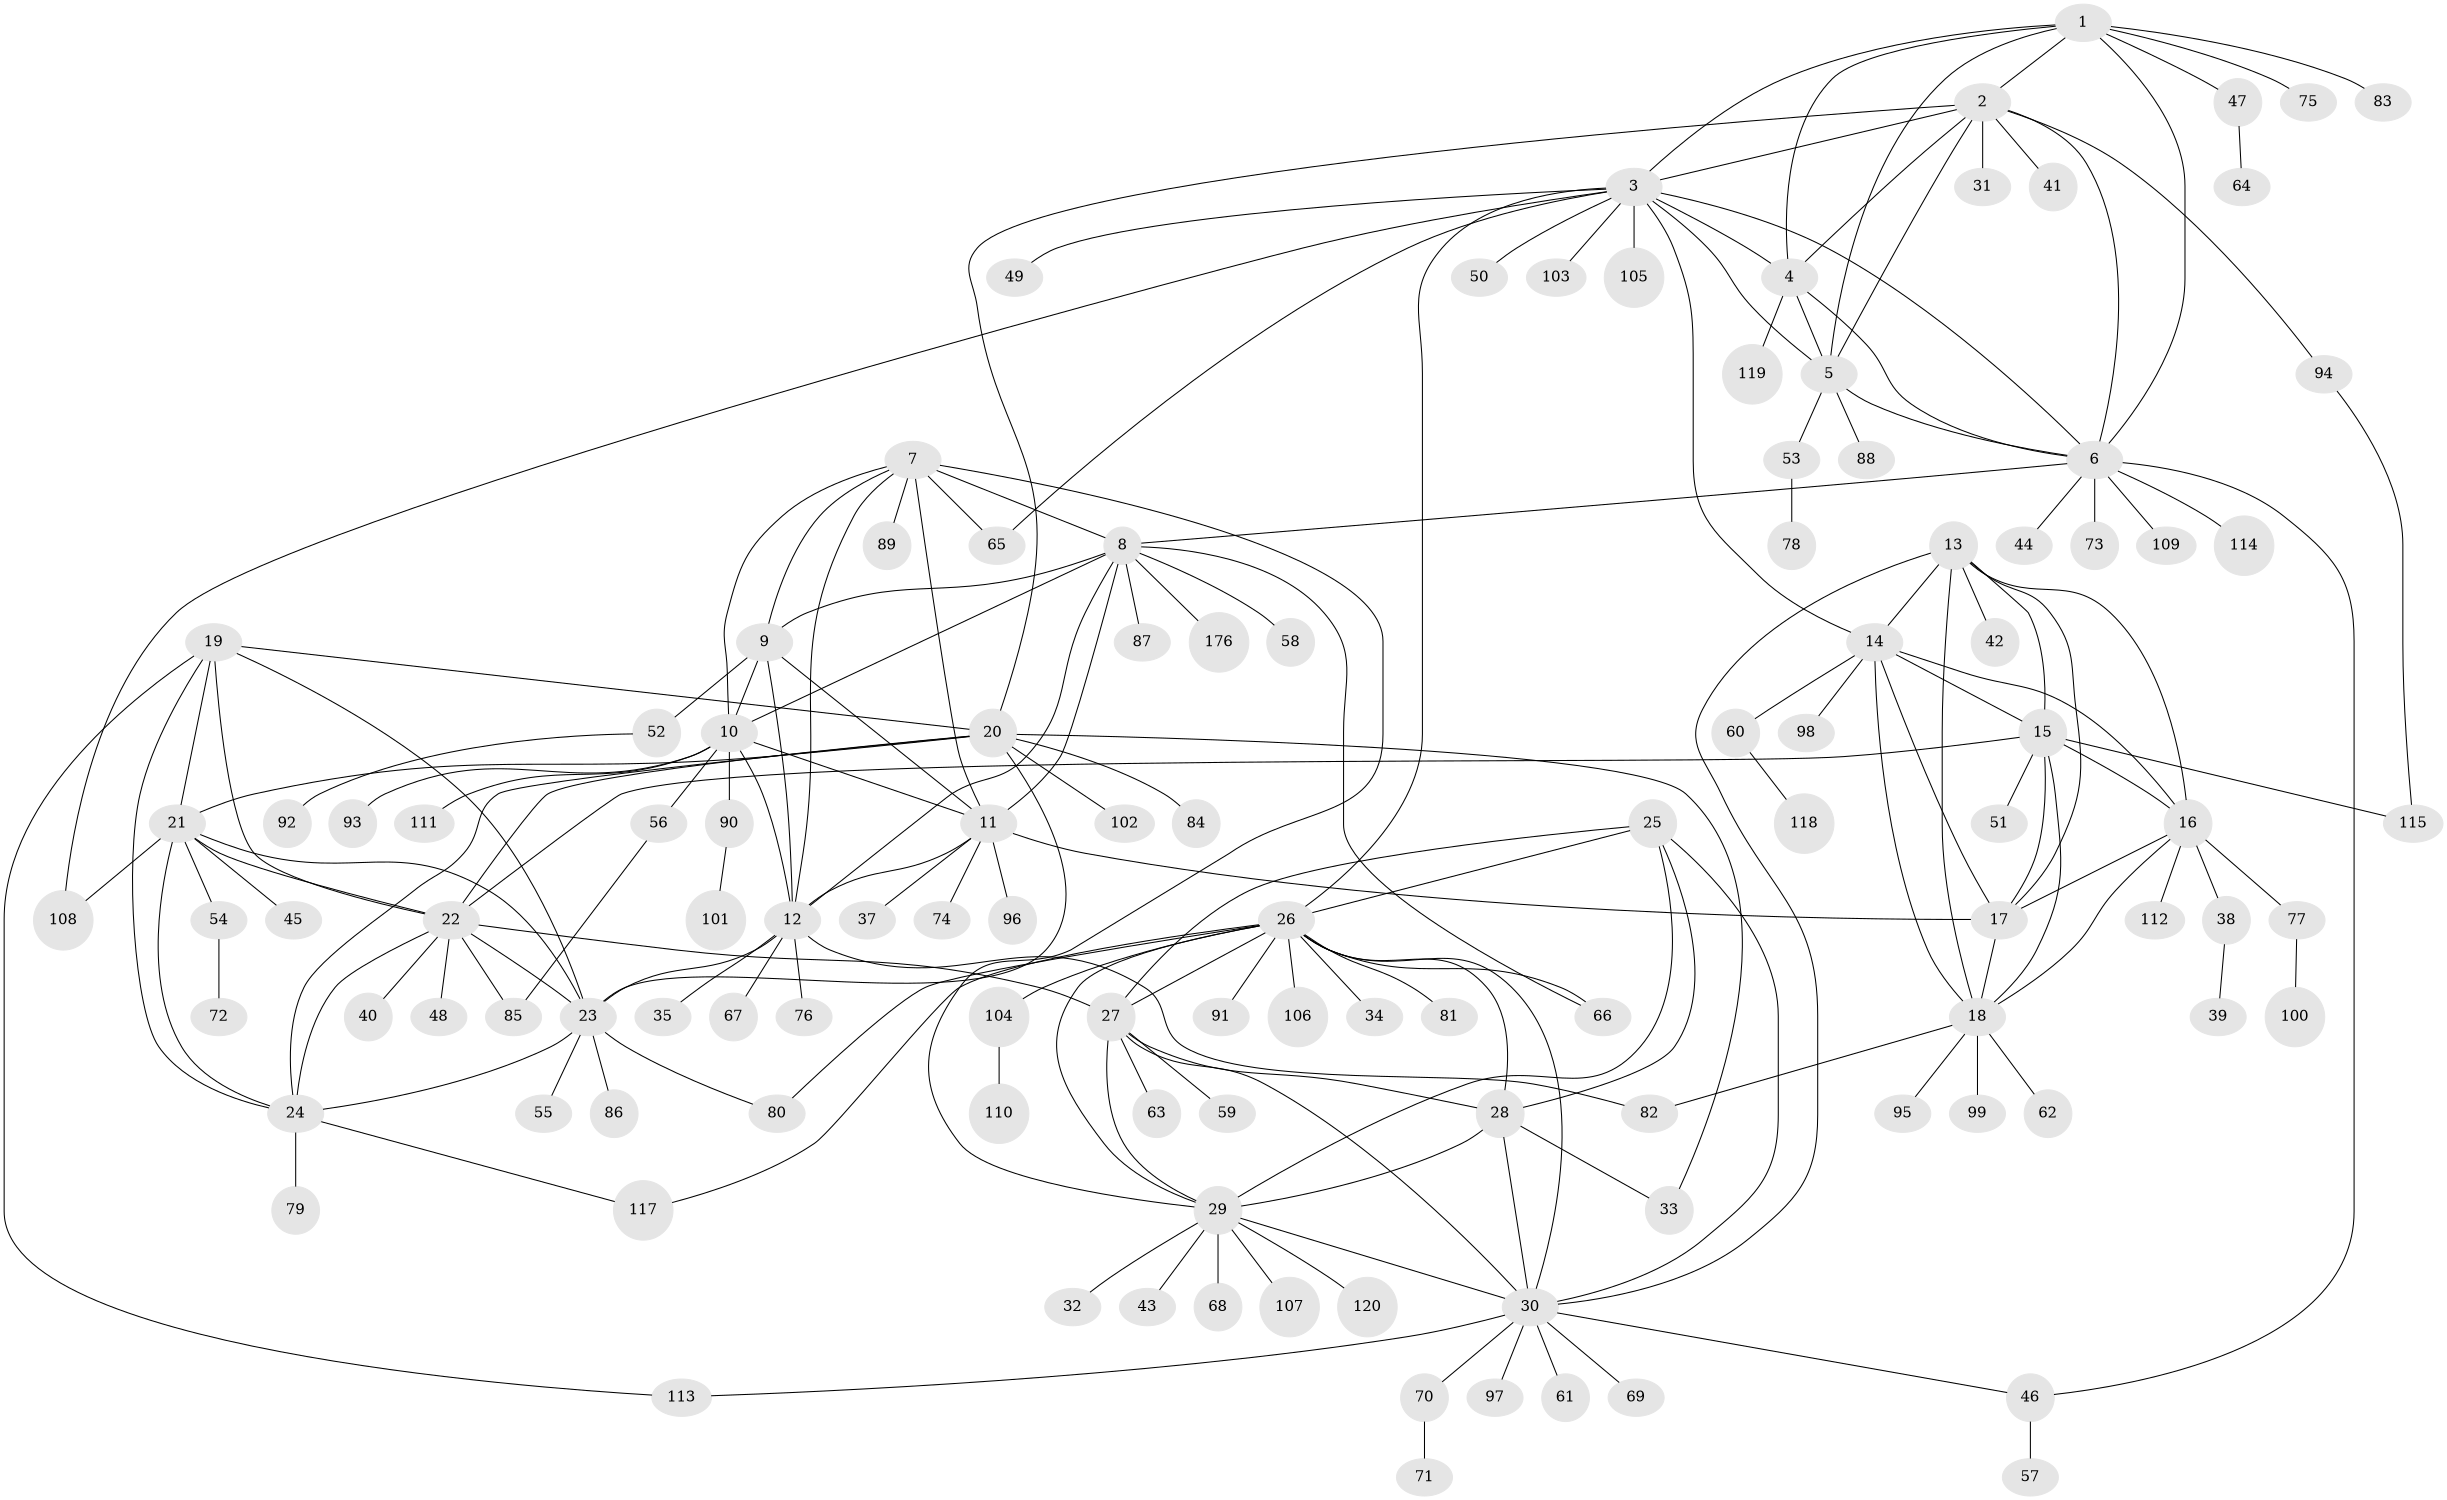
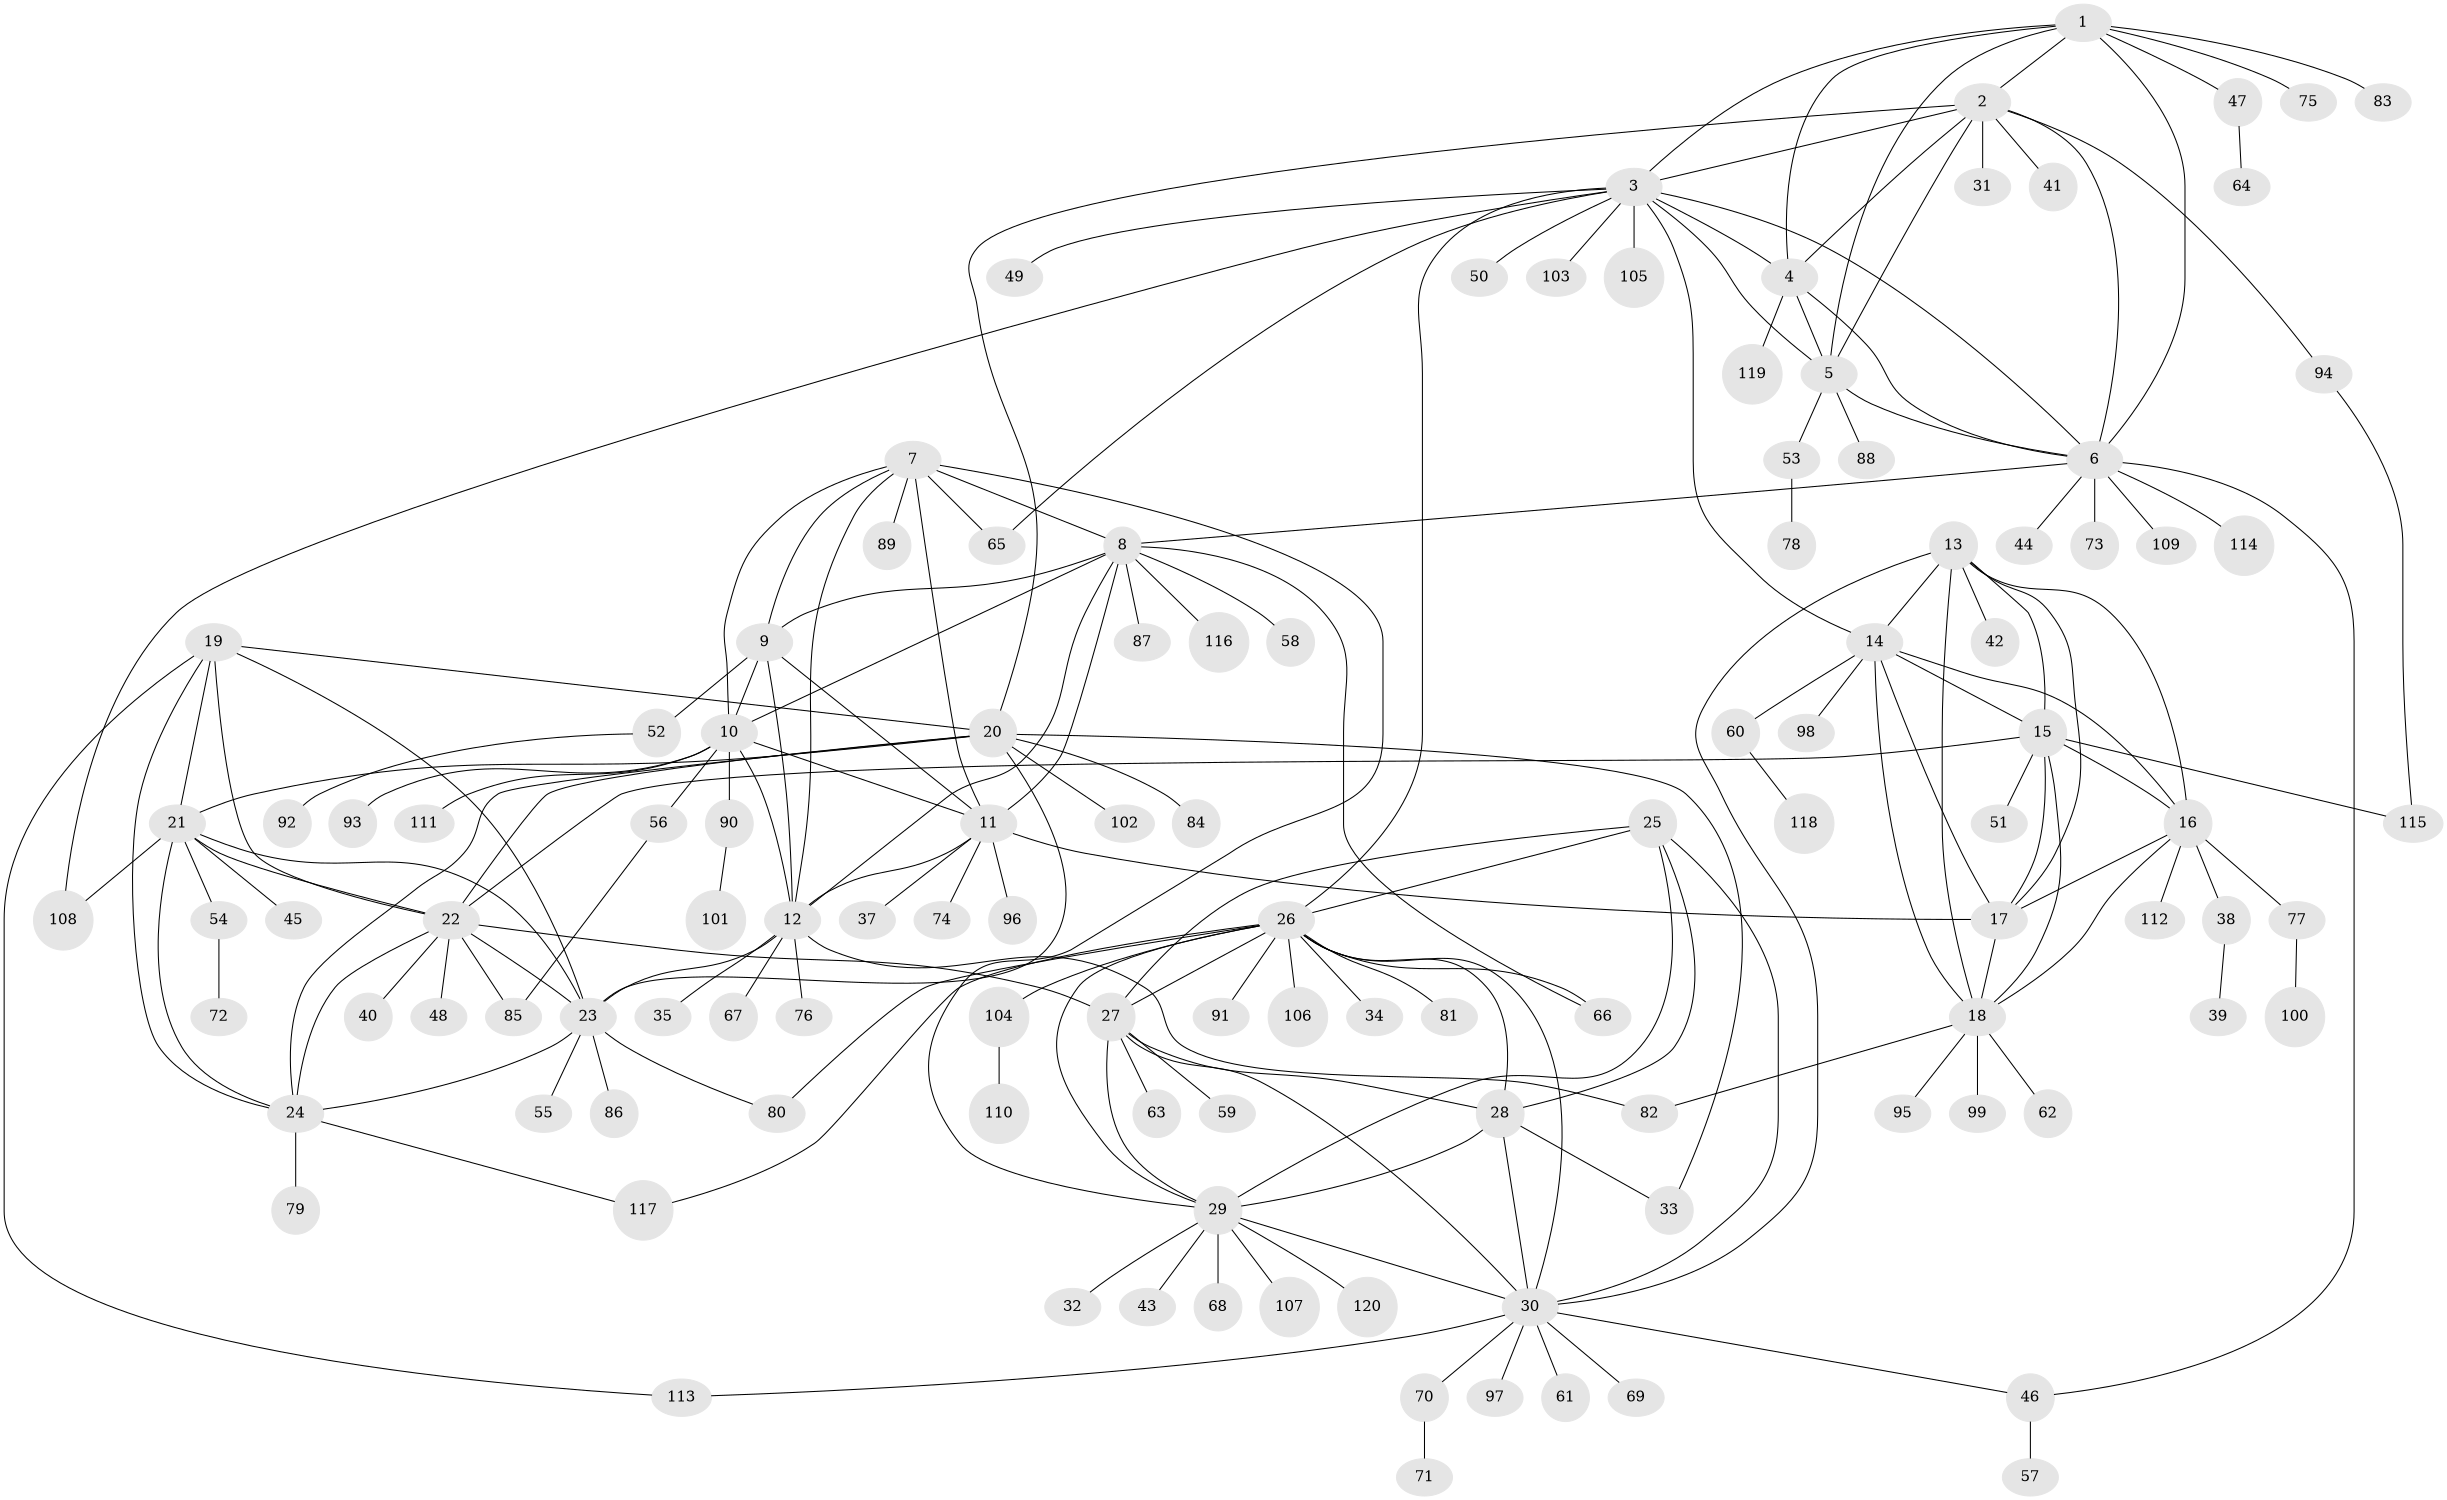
(1219, 642) -> (1219, 642)
